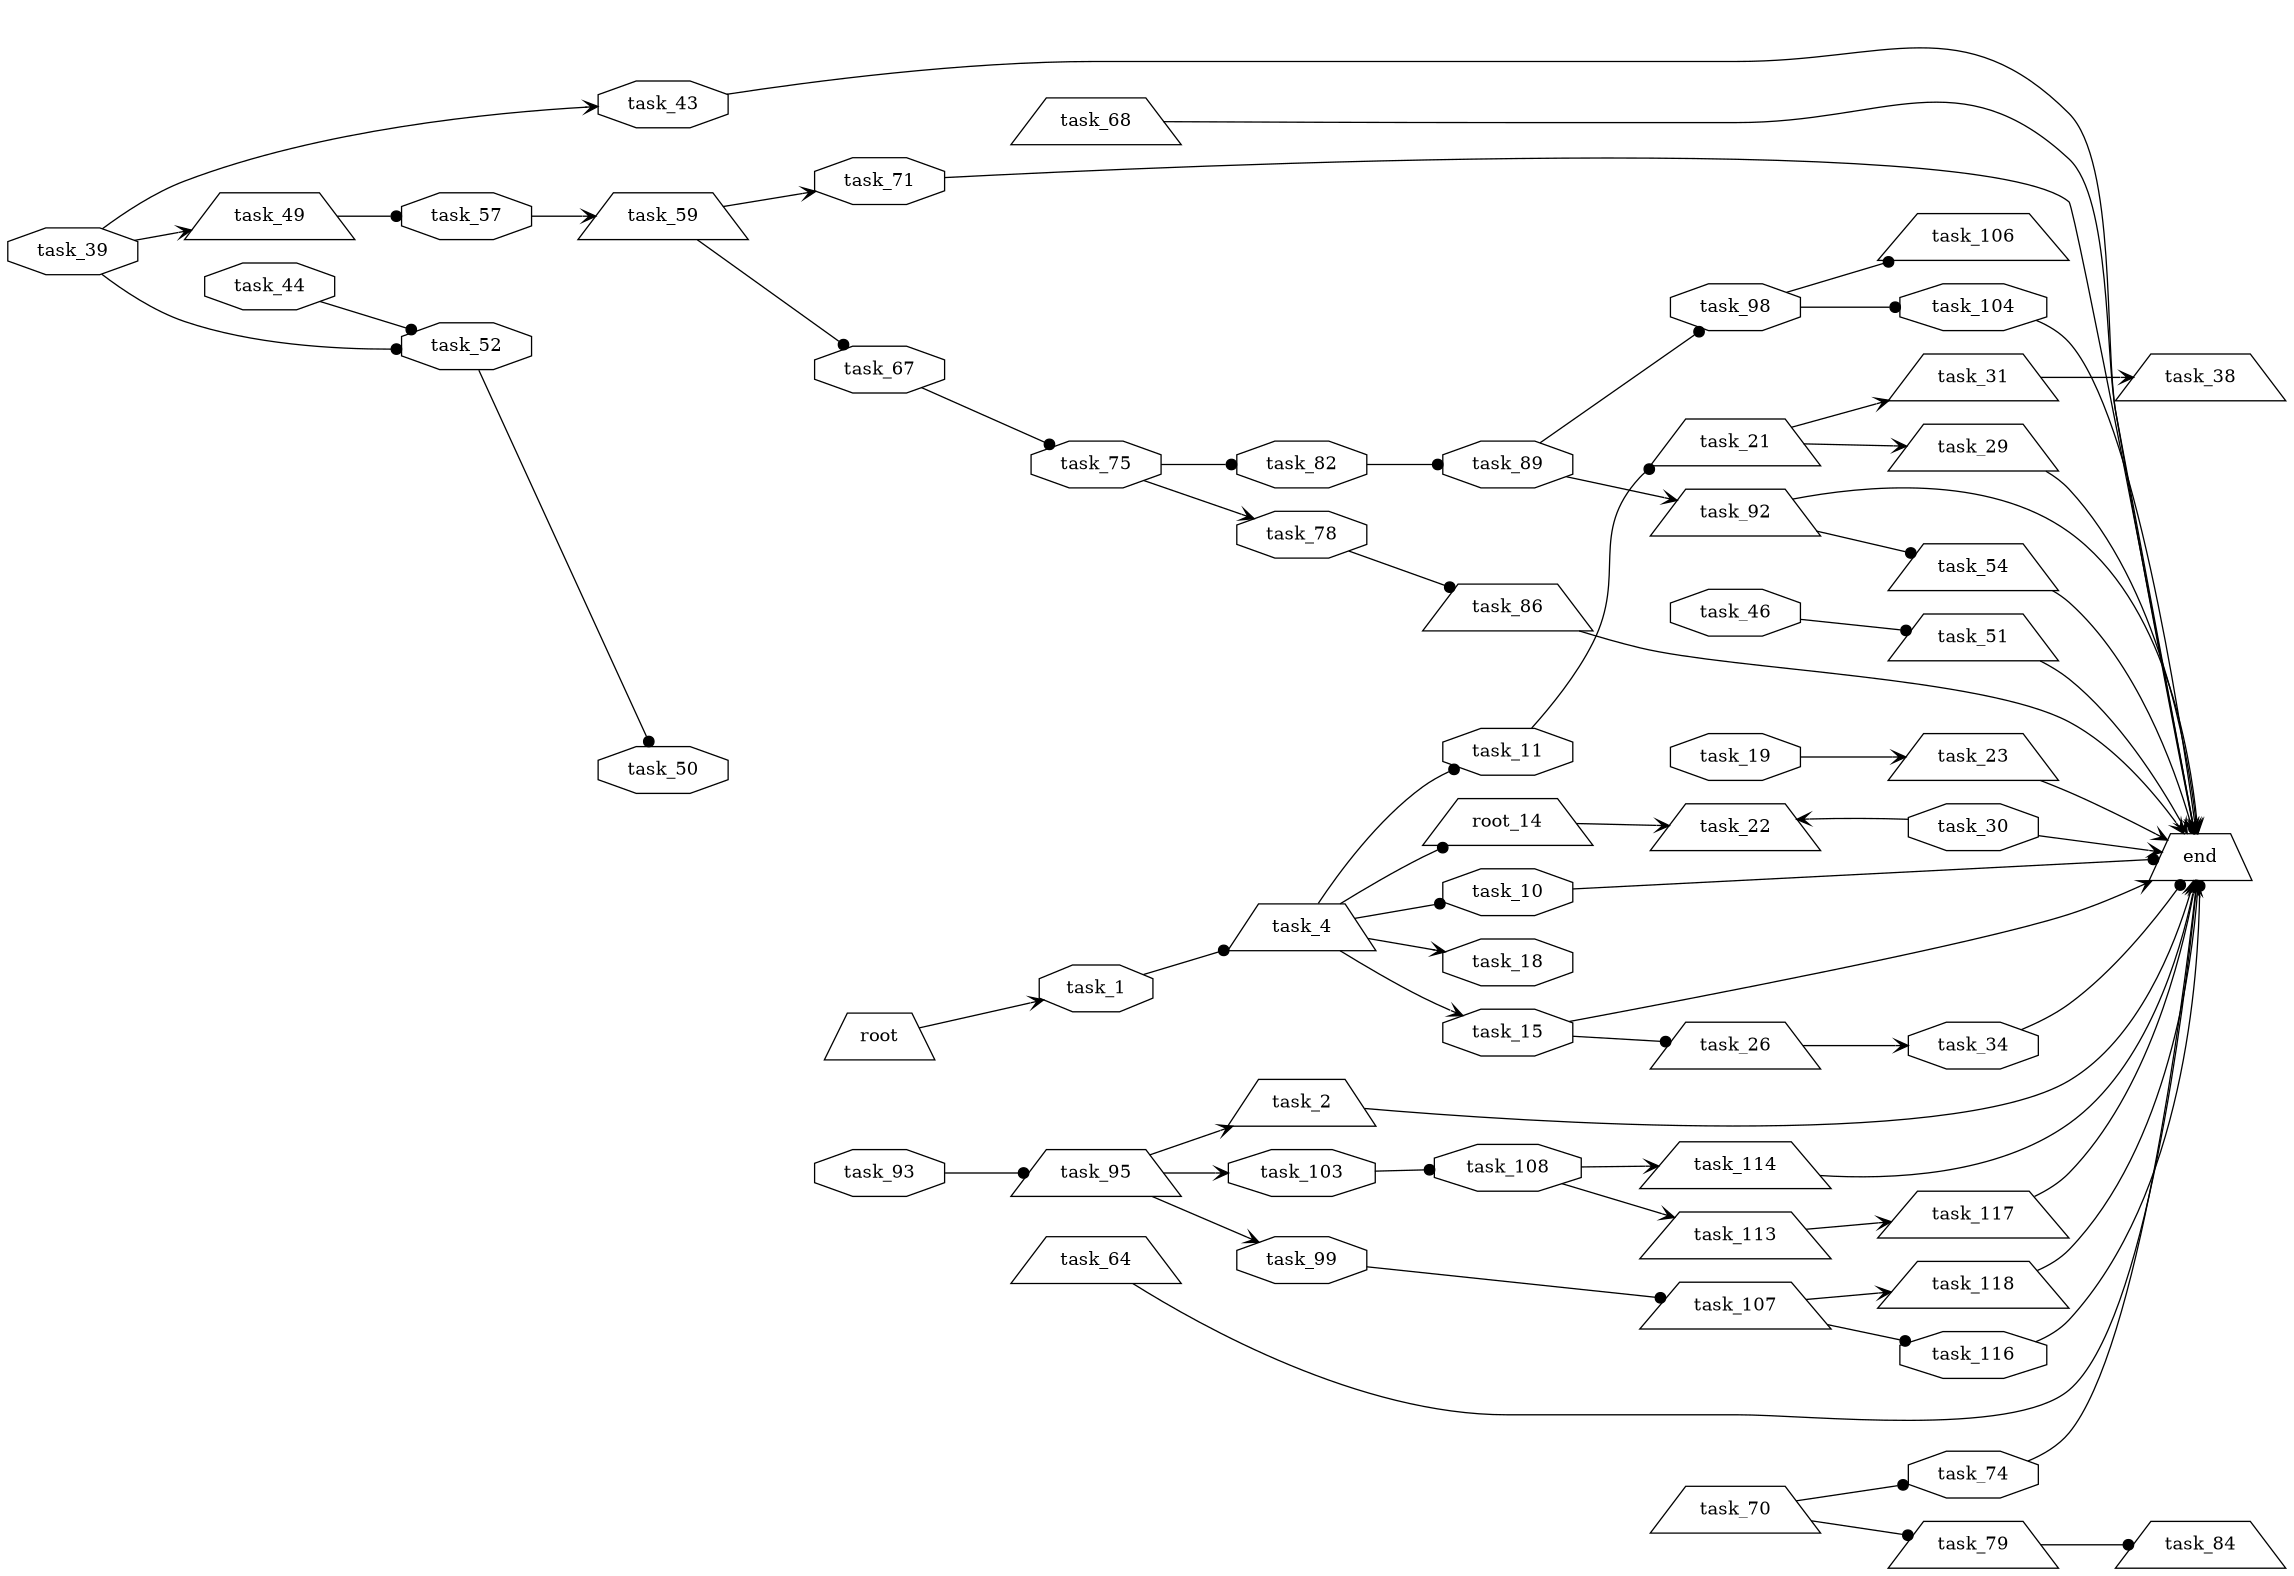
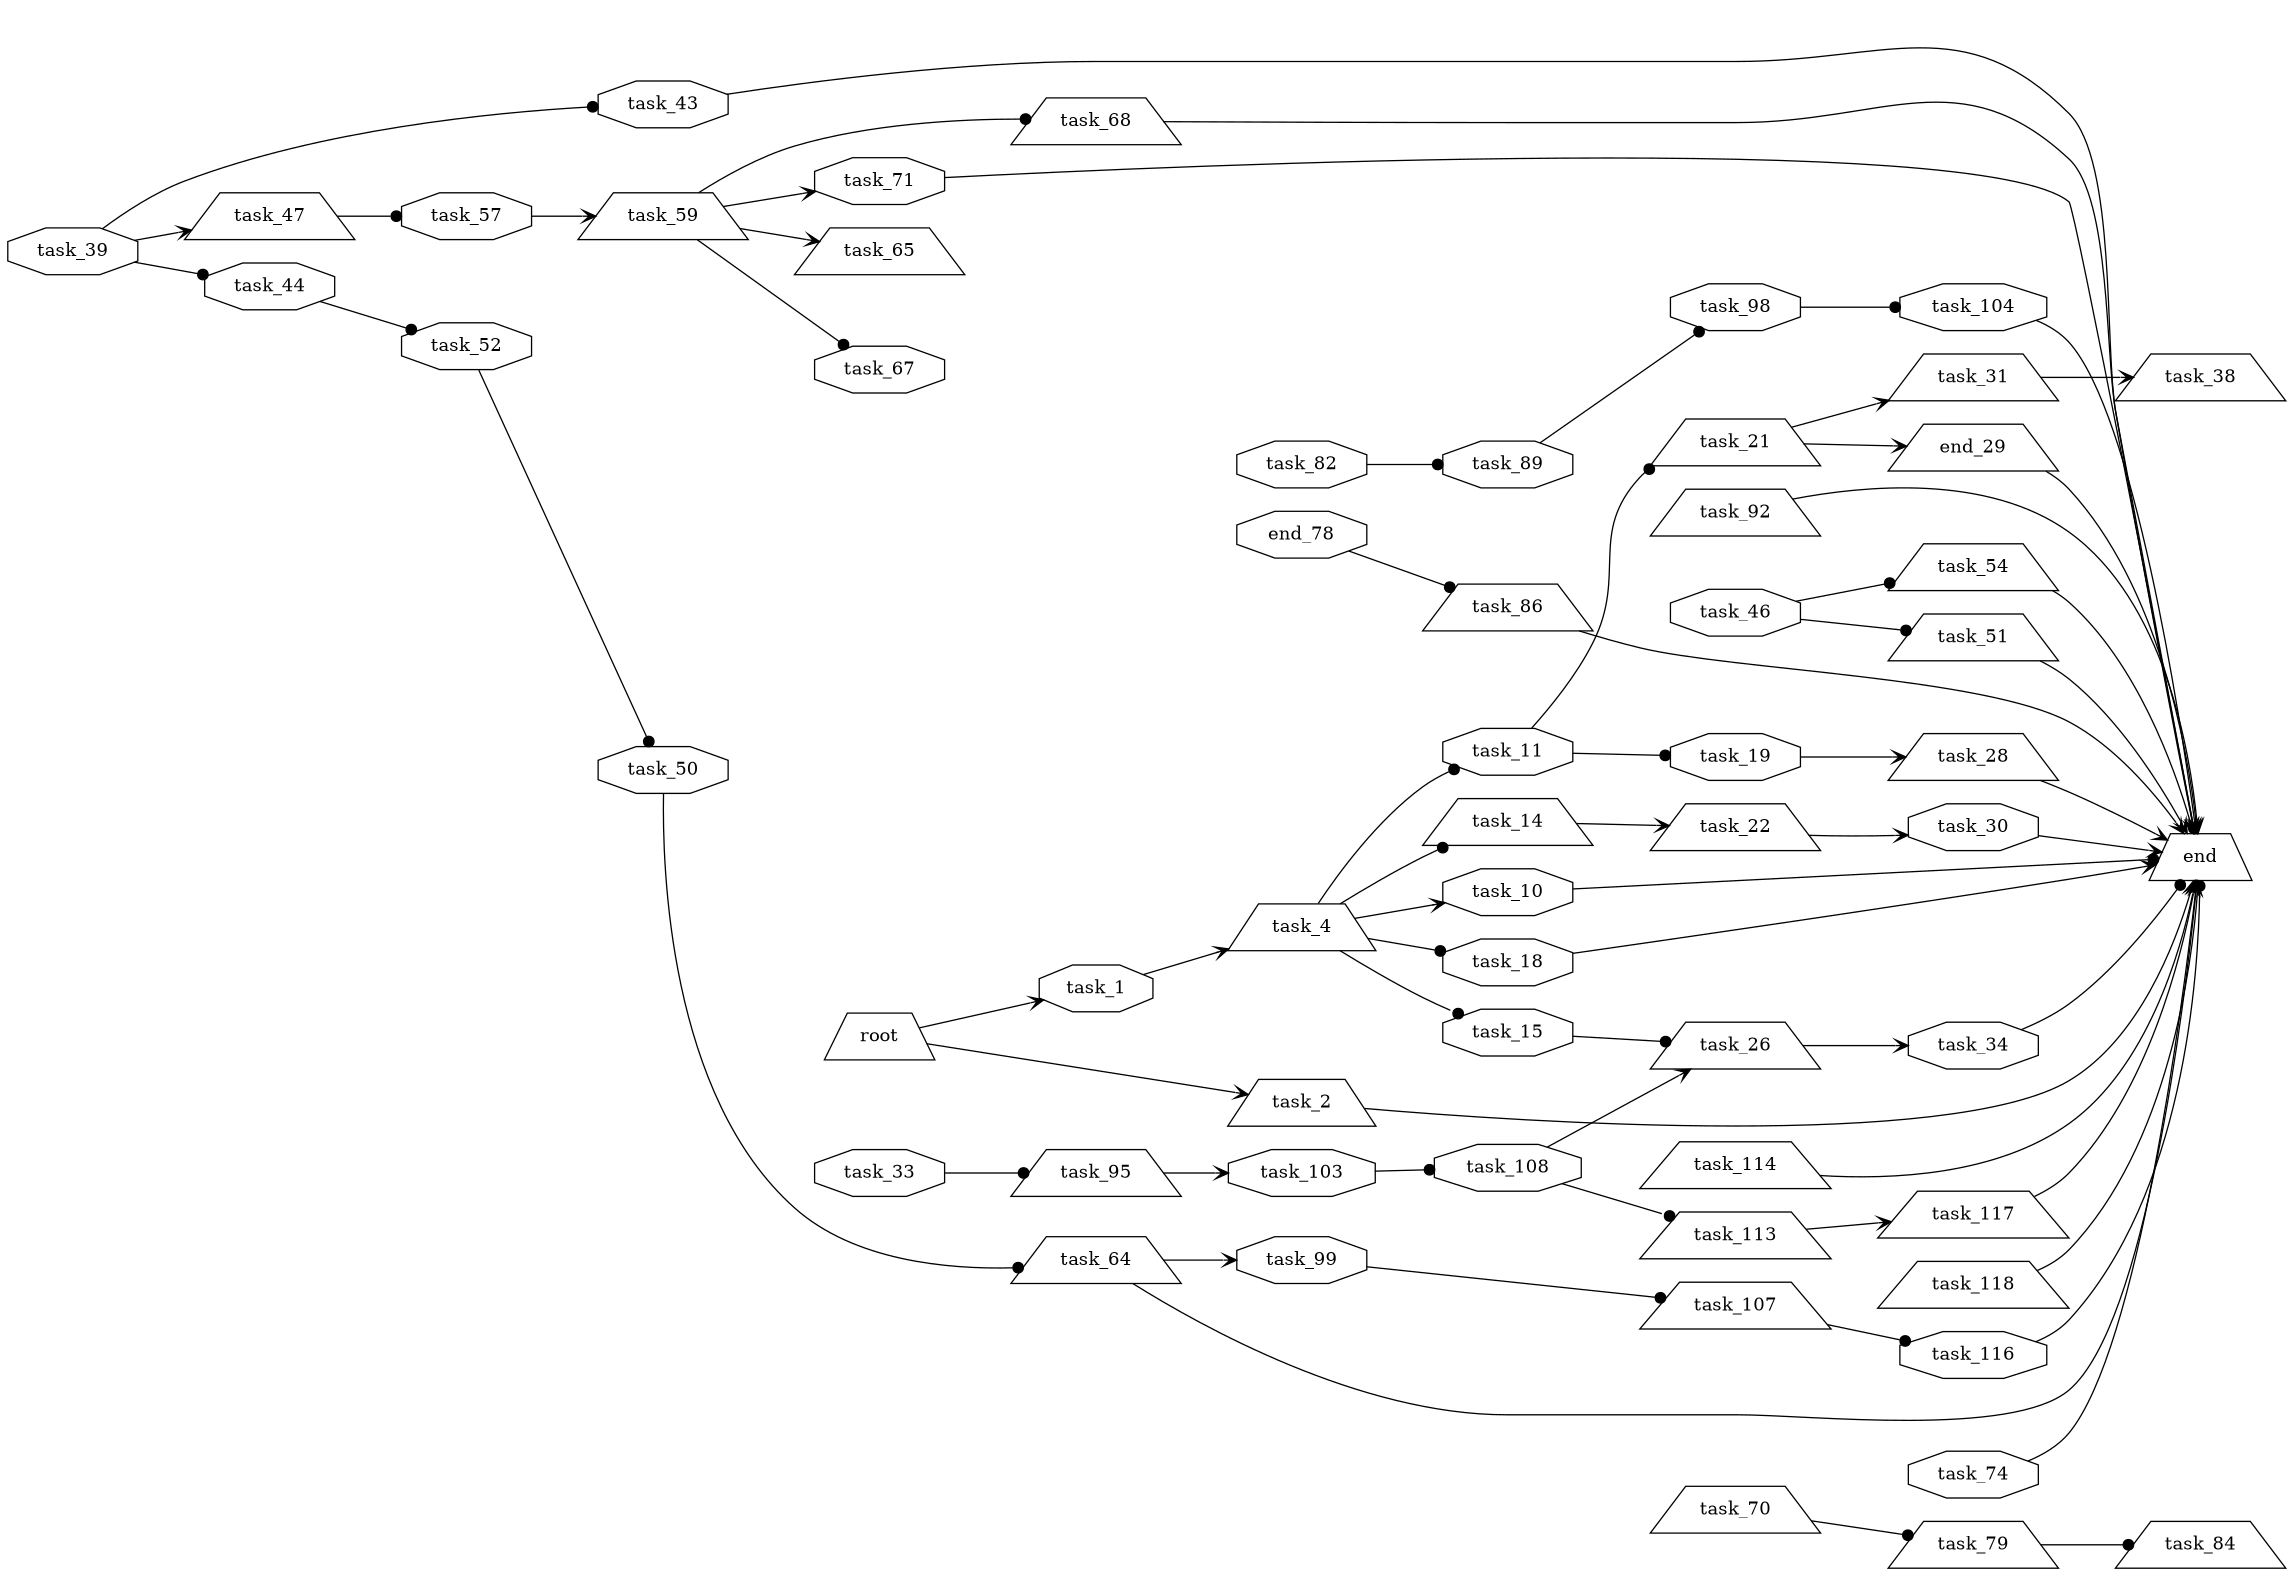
none -> (854, 132)
(336, 139) -> (336, 139)
(270, 216) -> (270, 216)
(1973, 237) -> none
none -> (880, 251)
(239, 336) -> (166, 268)
(1973, 448) -> (1973, 448)
(1096, 464) -> none
(1615, 487) -> none
(1302, 535) -> (1302, 535)
(1861, 541) -> (1840, 593)
none -> (1616, 754)
(1973, 757) -> (1973, 757)
(1859, 818) -> (1852, 836)
(1508, 822) -> (1508, 822)
(1395, 911) -> (1395, 911)
(1401, 944) -> (1401, 944)
(1181, 963) -> (1181, 963)
(1858, 965) -> (1858, 912)
(1394, 982) -> (1394, 982)
none -> (730, 1122)
(1185, 1143) -> (1081, 1068)
(1613, 1167) -> (1613, 1111)
(880, 1173) -> (880, 1173)
(1612, 1199) -> (1612, 1199)
(1200, 1217) -> (1193, 1260)
(1842, 1296) -> none
(1847, 1493) -> none
